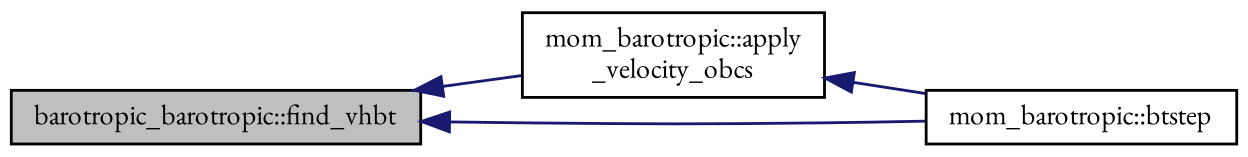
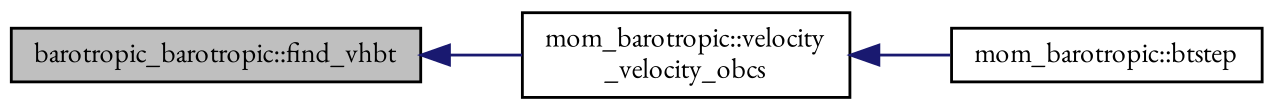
(673, 55) -> (686, 55)
(688, 124) -> none
